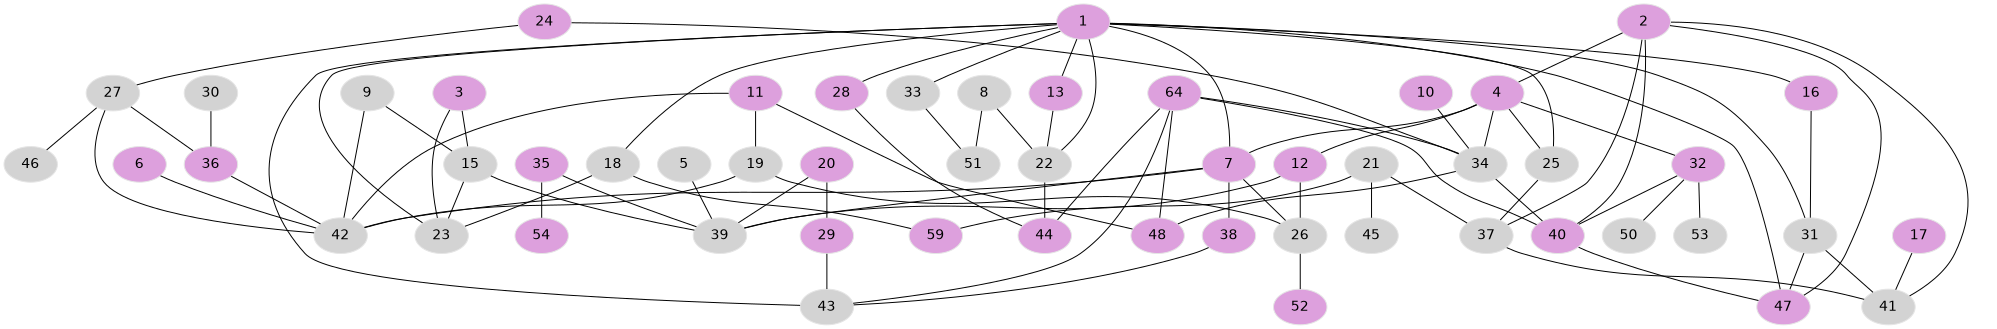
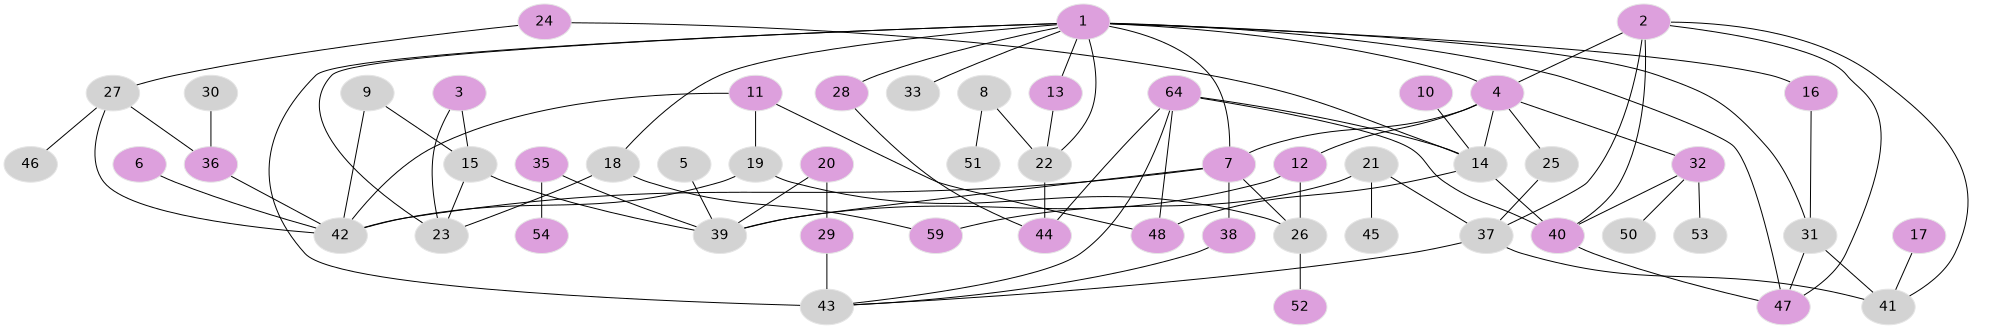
(1361, 43) -> (1296, 41)
(943, 129) -> none
(1480, 164) -> (1480, 164)
none -> (1159, 283)
